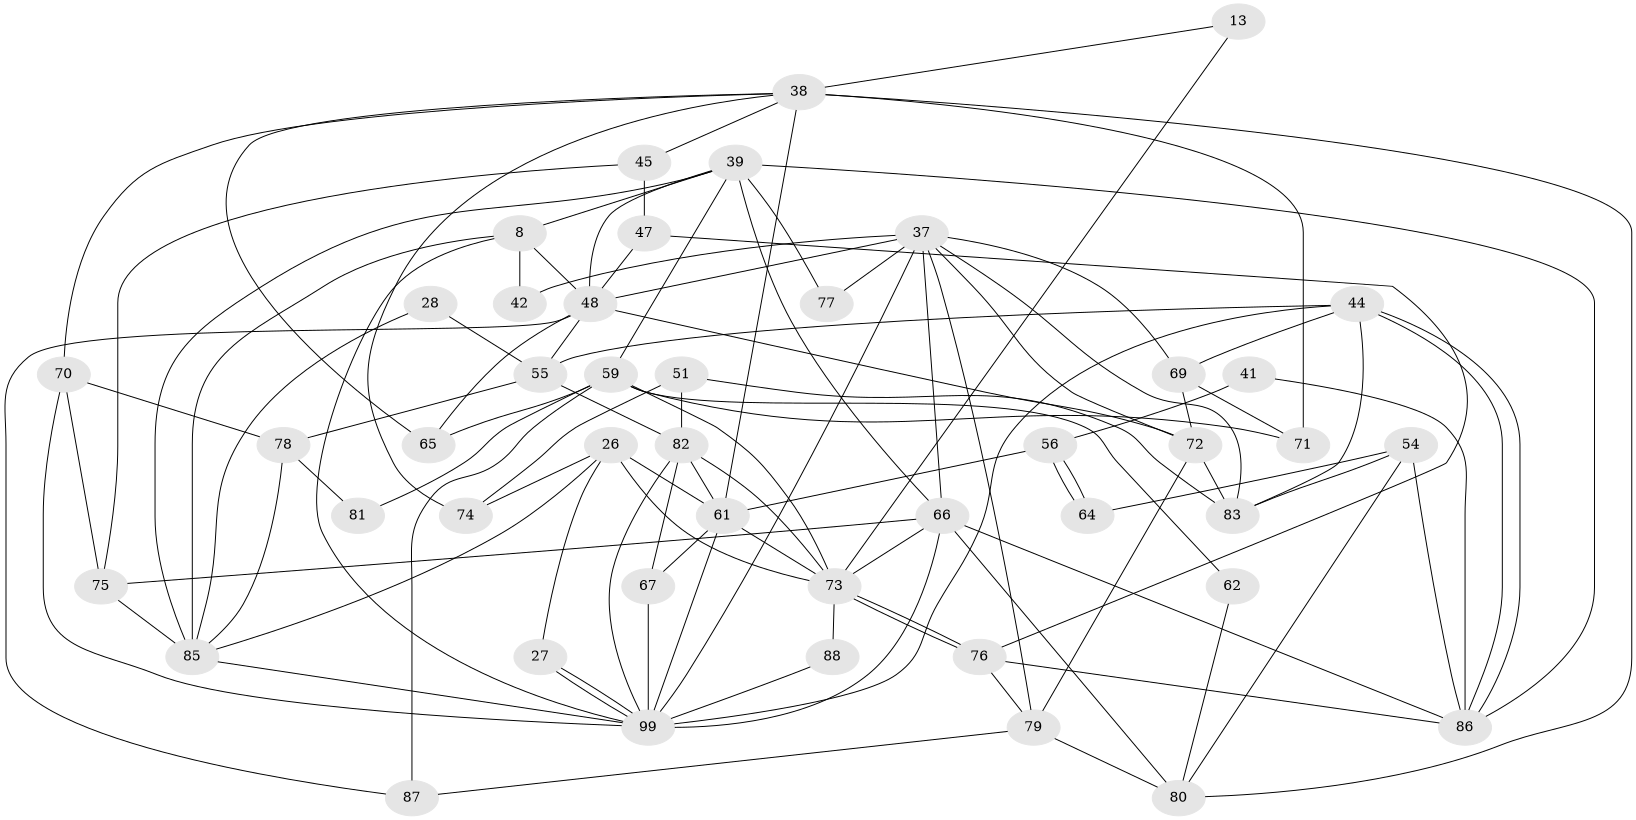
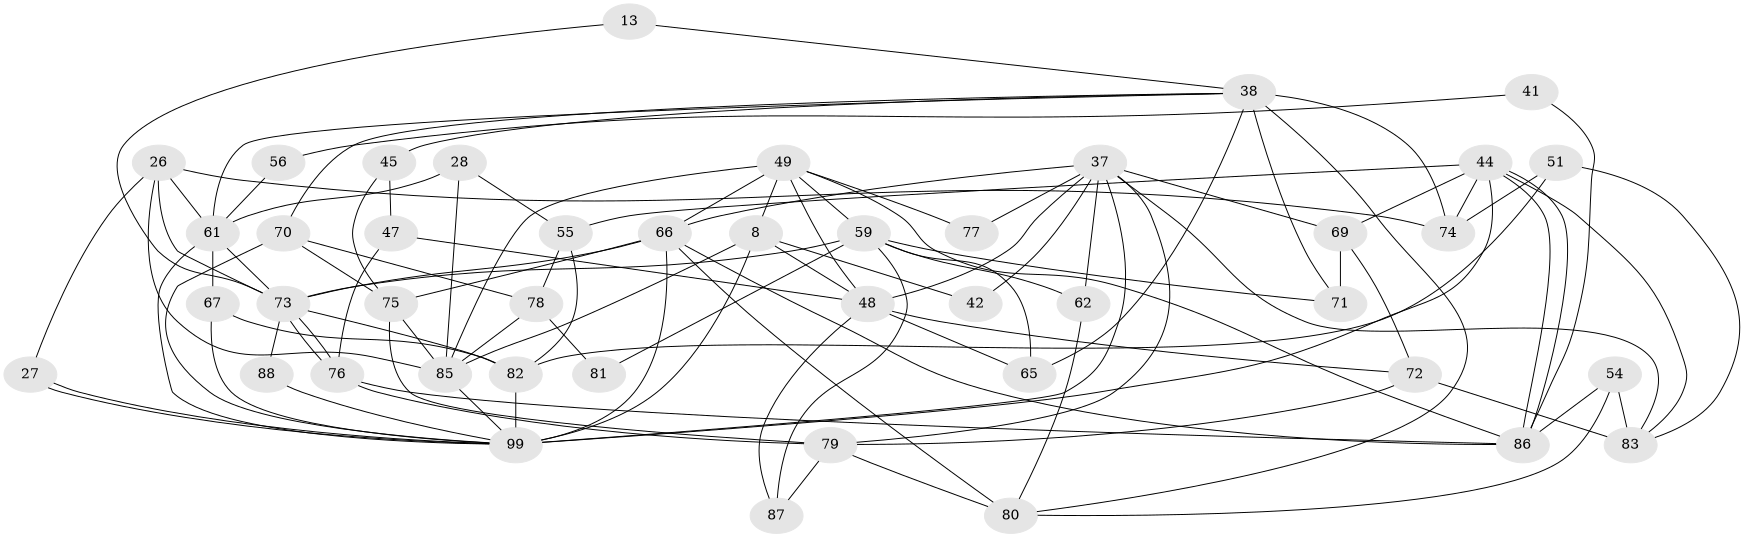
(736, 163) -> (783, 163)
none -> (1467, 198)
(565, 339) -> none
(1038, 364) -> (1092, 233)
none -> (568, 424)
(702, 480) -> (336, 198)
(1088, 516) -> none
